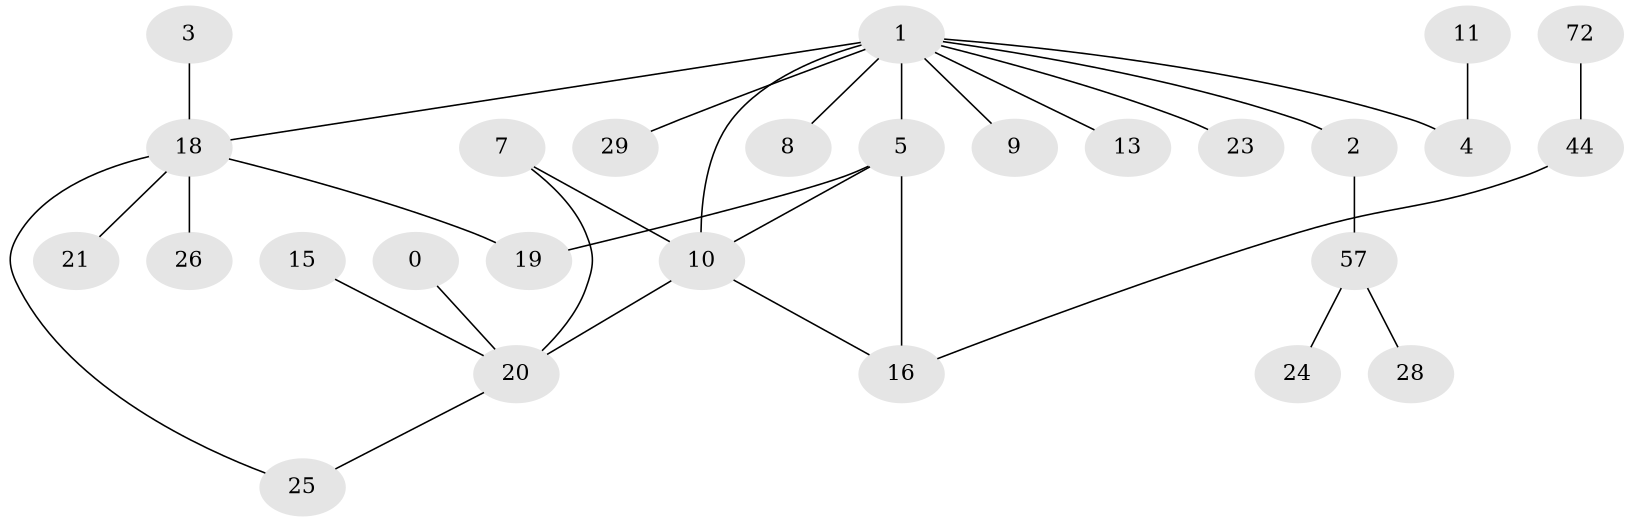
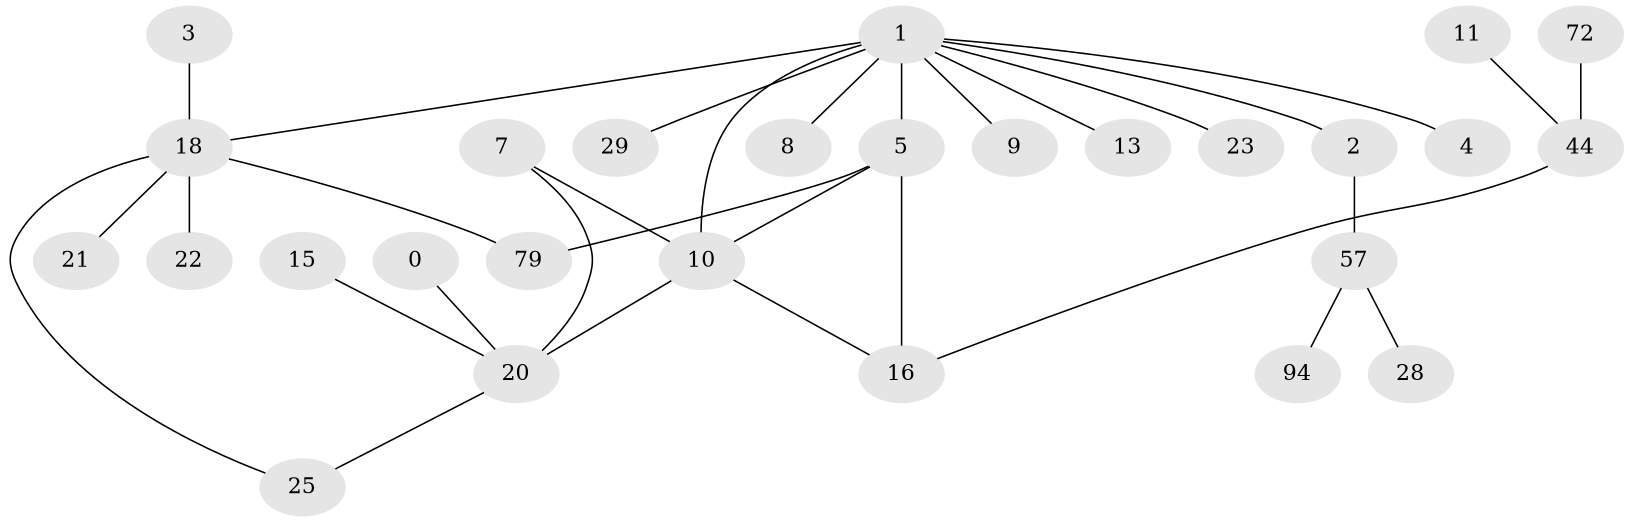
(1468, 91) -> (1524, 91)
(189, 261) -> (189, 261)
(529, 261) -> (529, 261)
(1298, 374) -> (1298, 374)
